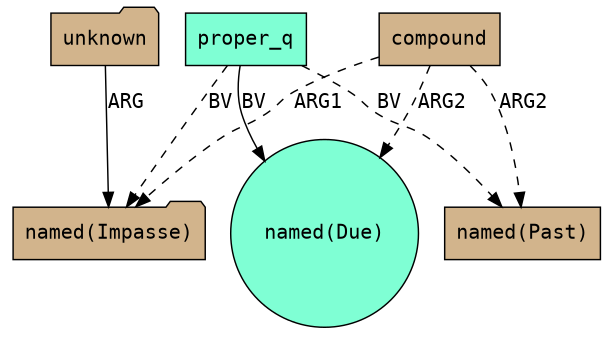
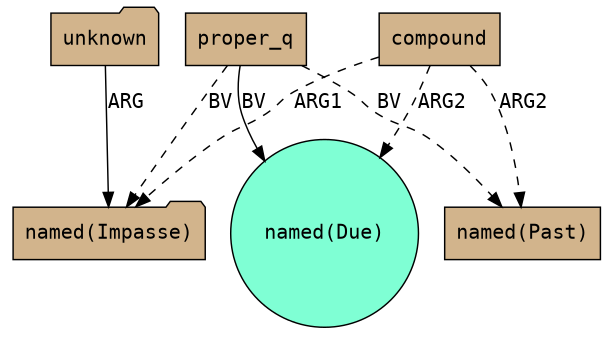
(246, 39) -> (246, 39)
